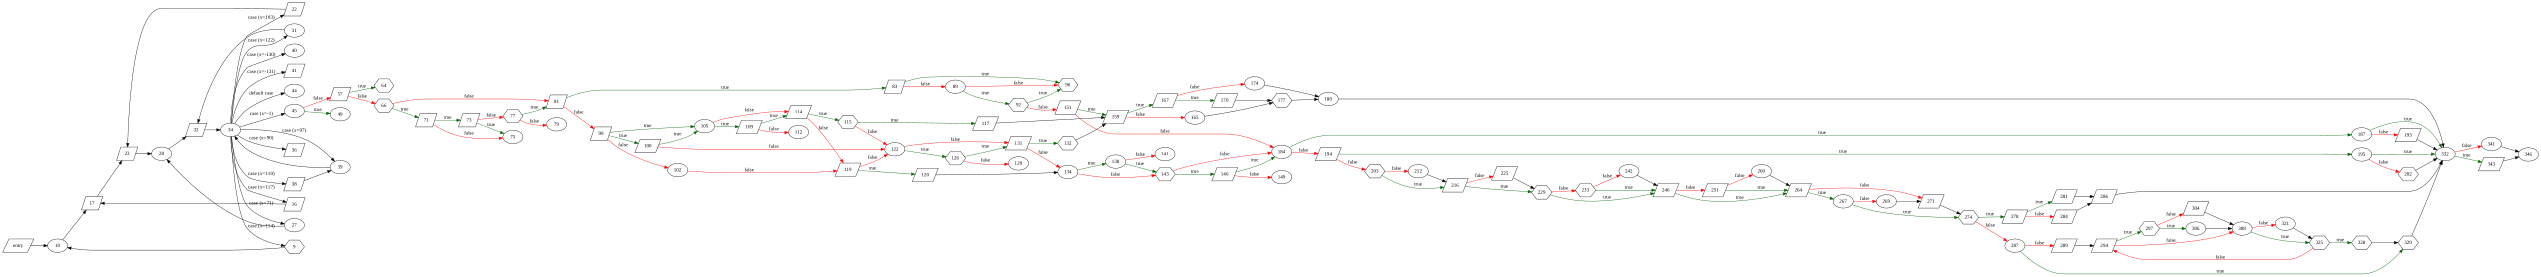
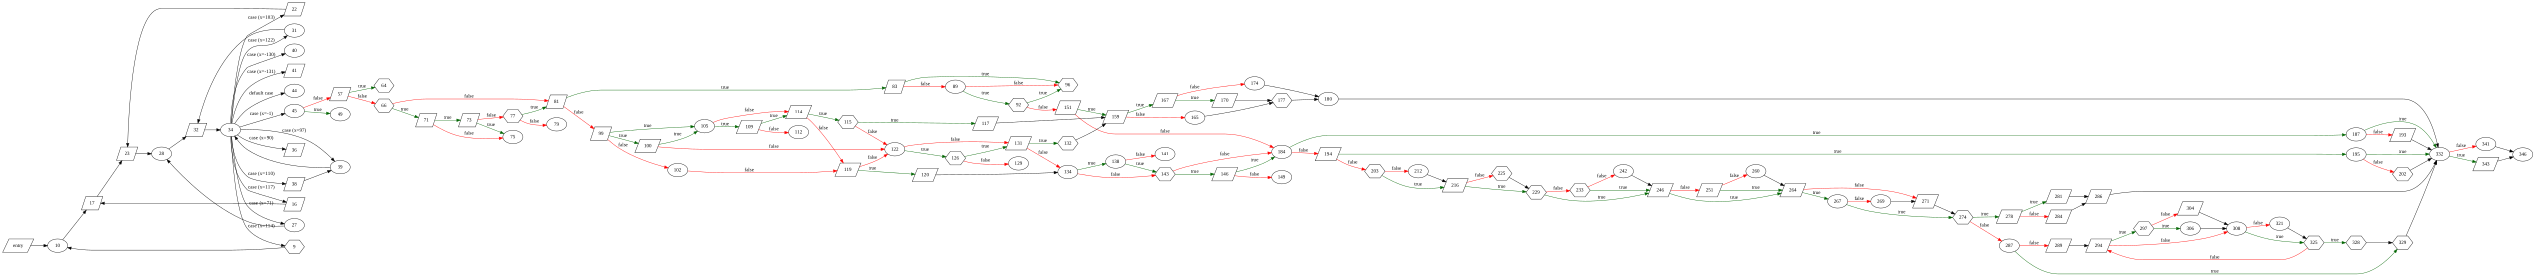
(1505, 173) -> (1502, 173)
